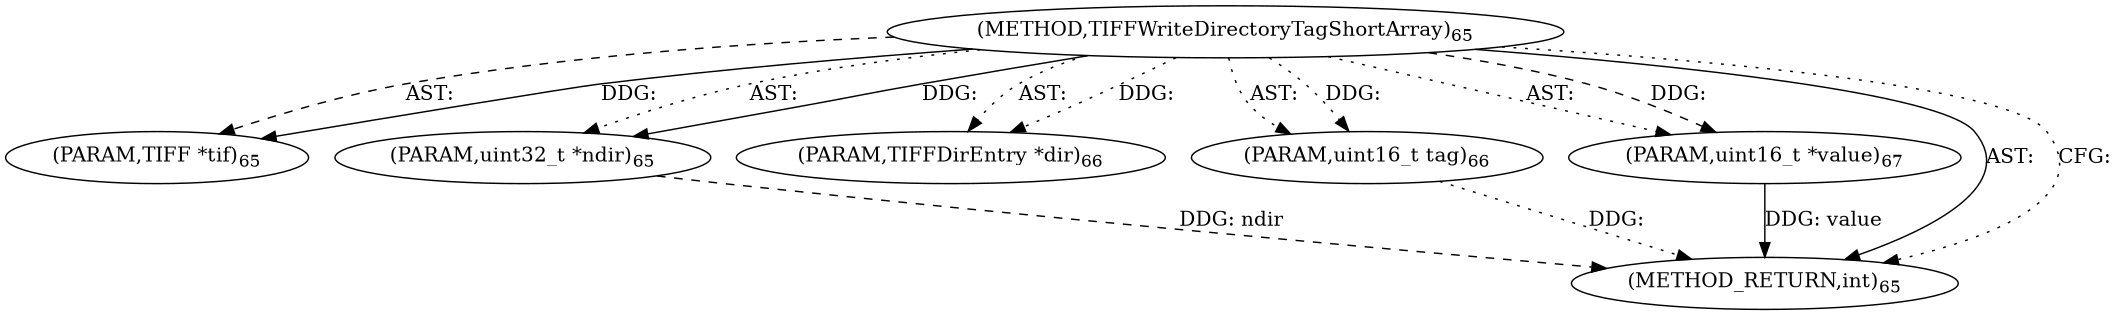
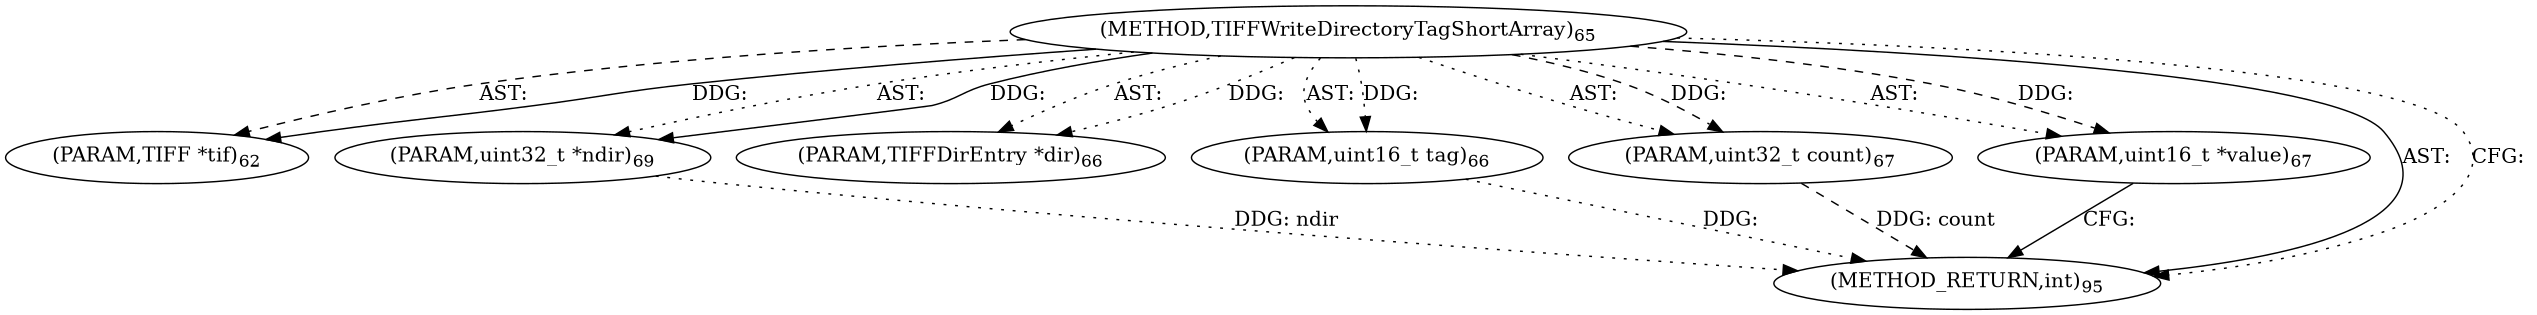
(250, 155) -> (250, 155)
(644, 155) -> (644, 155)
none -> (1760, 158)
(1824, 220) -> (2113, 220)
(1124, 224) -> (1219, 228)
(1891, 281) -> (2093, 281)
